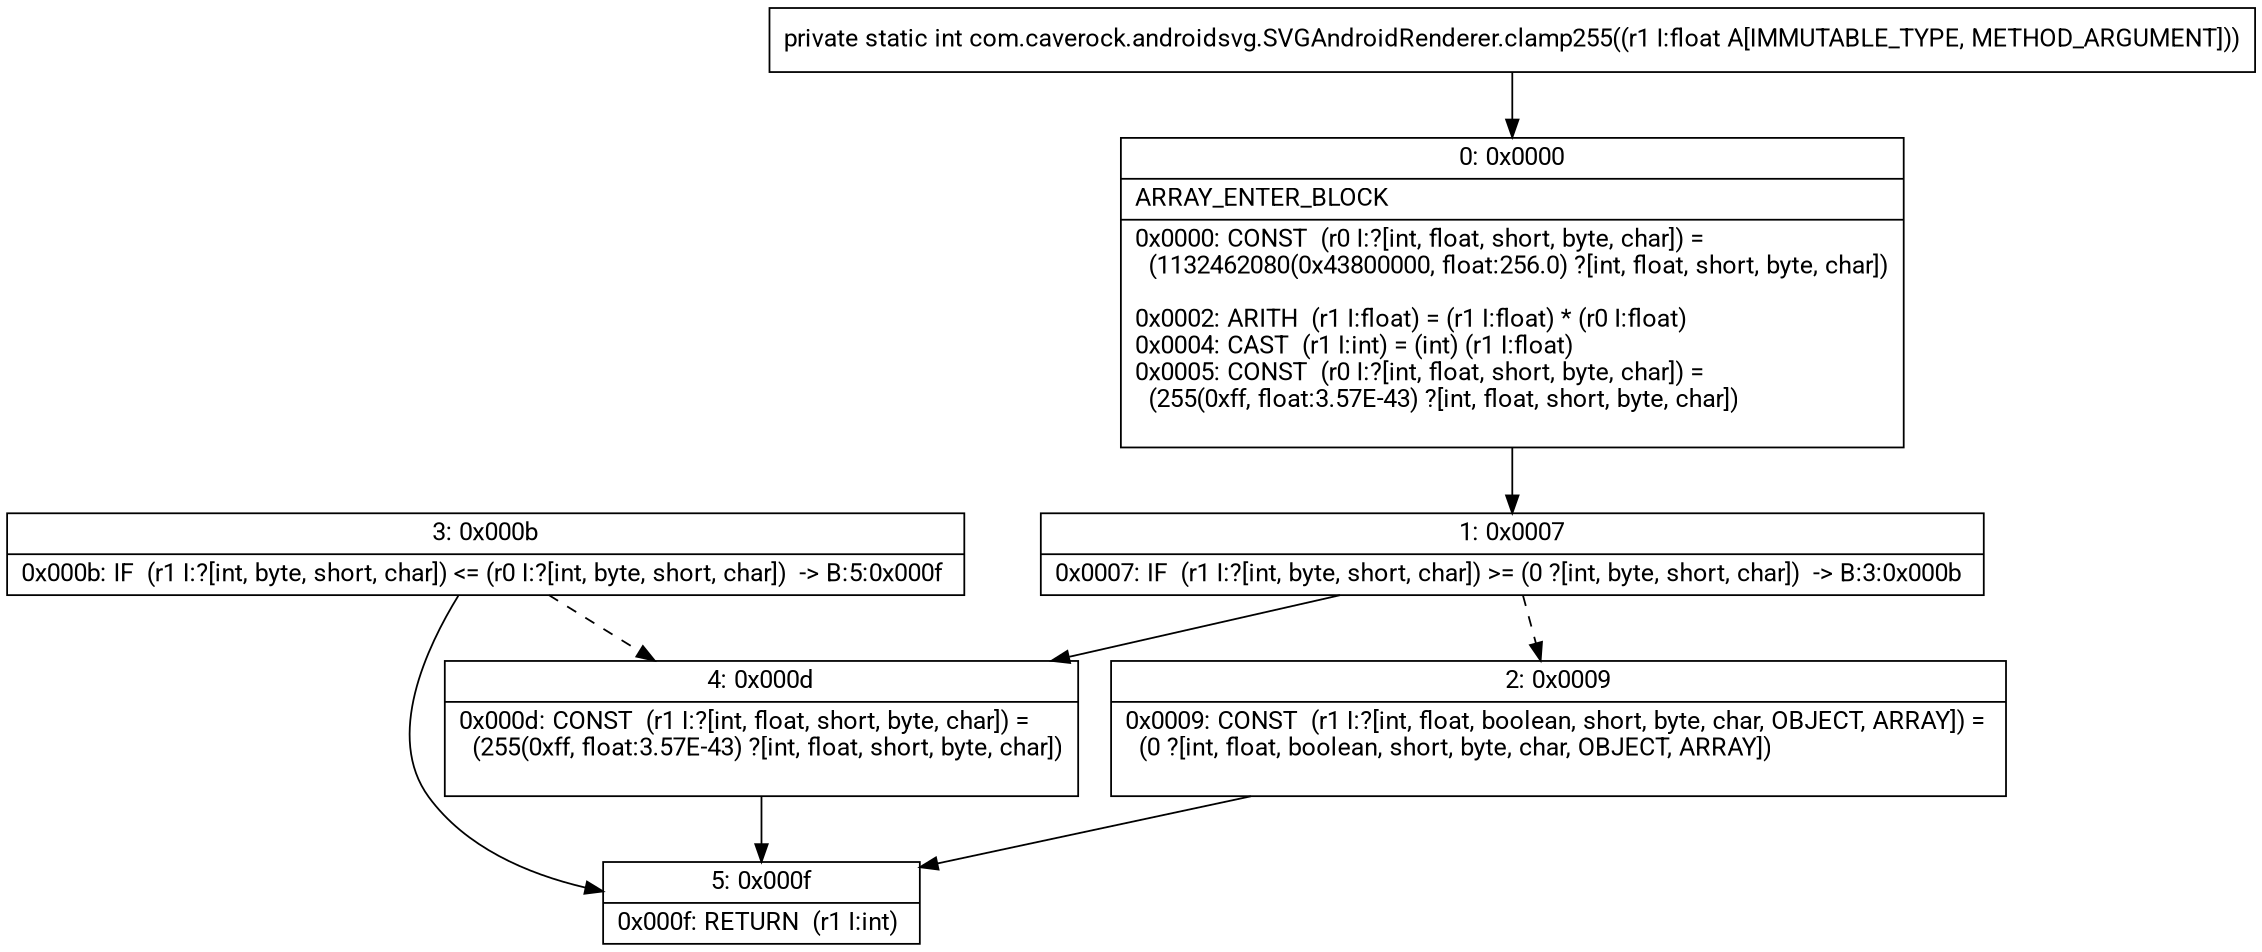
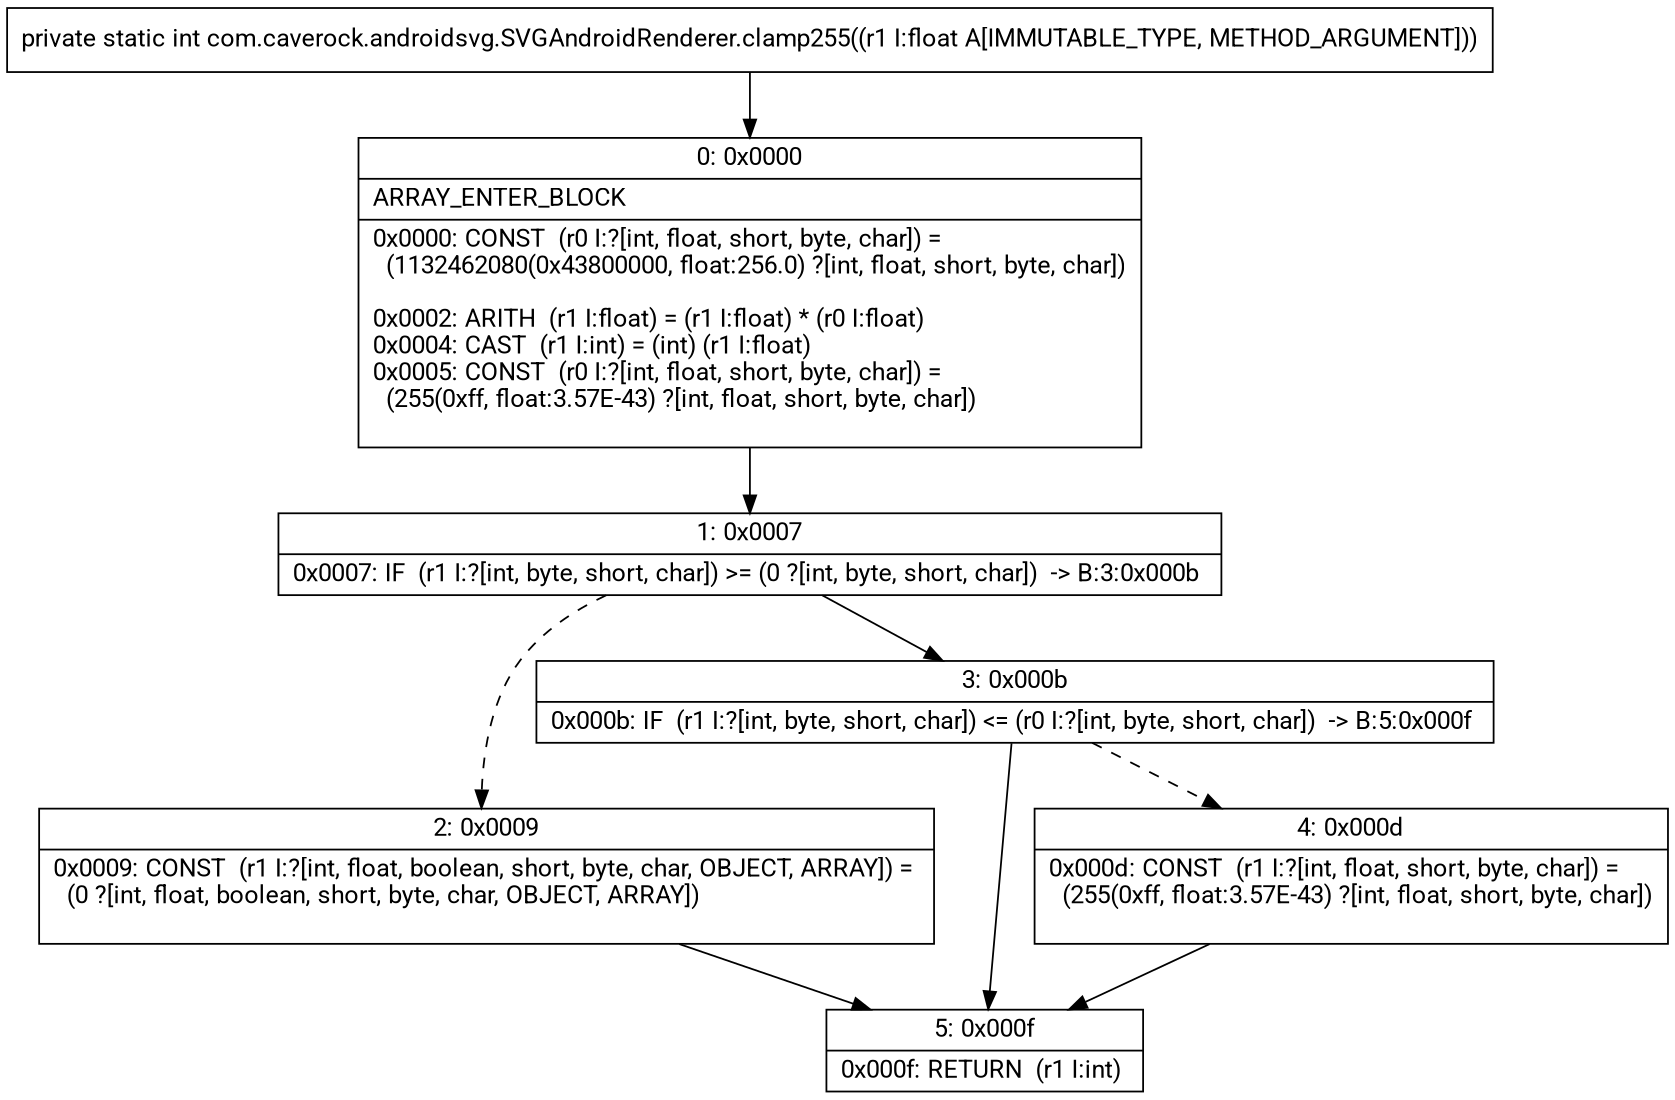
(1205, 626) -> (875, 624)
